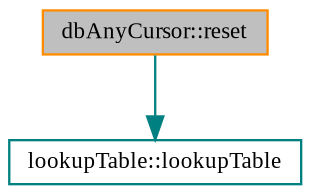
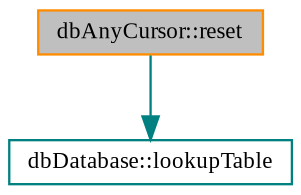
(155, 162) -> (151, 162)
